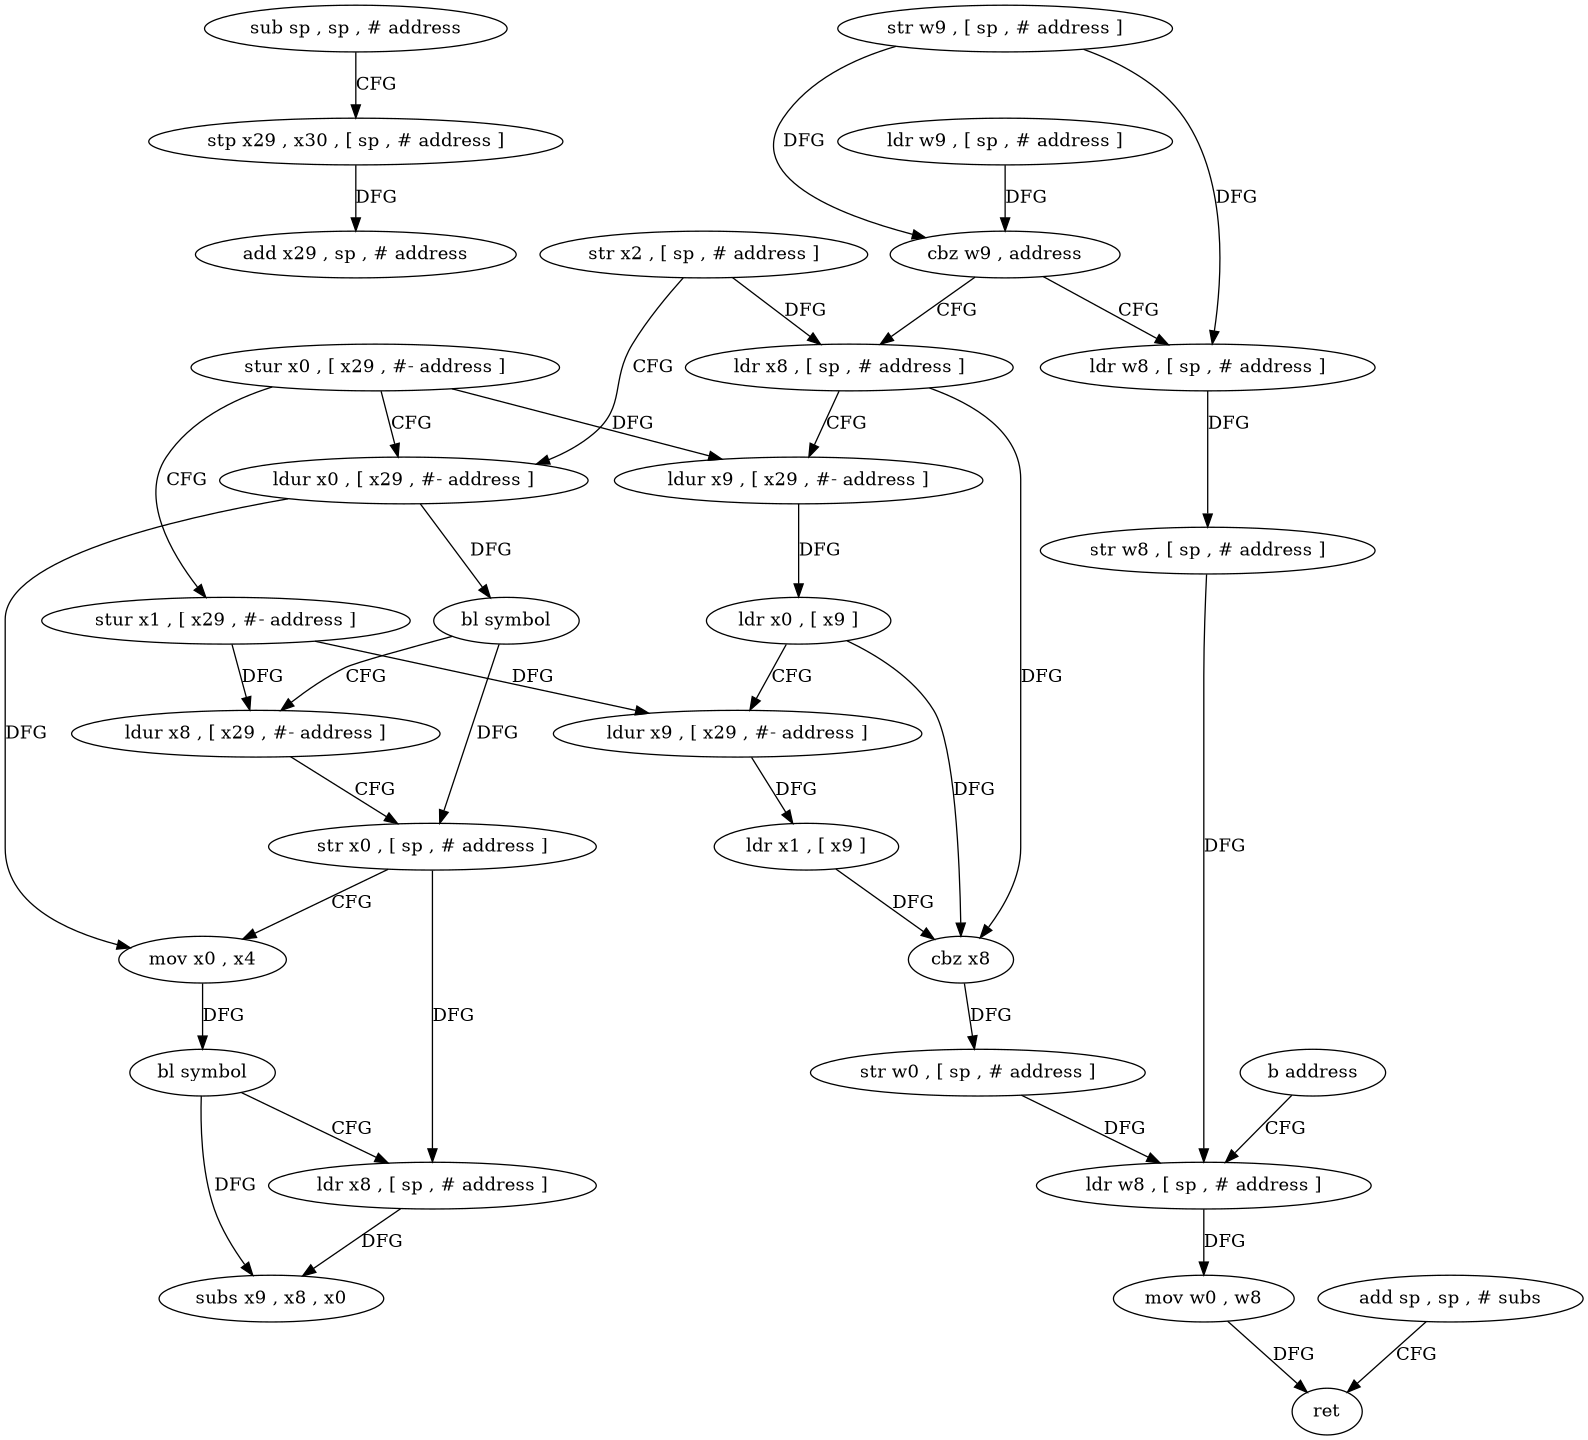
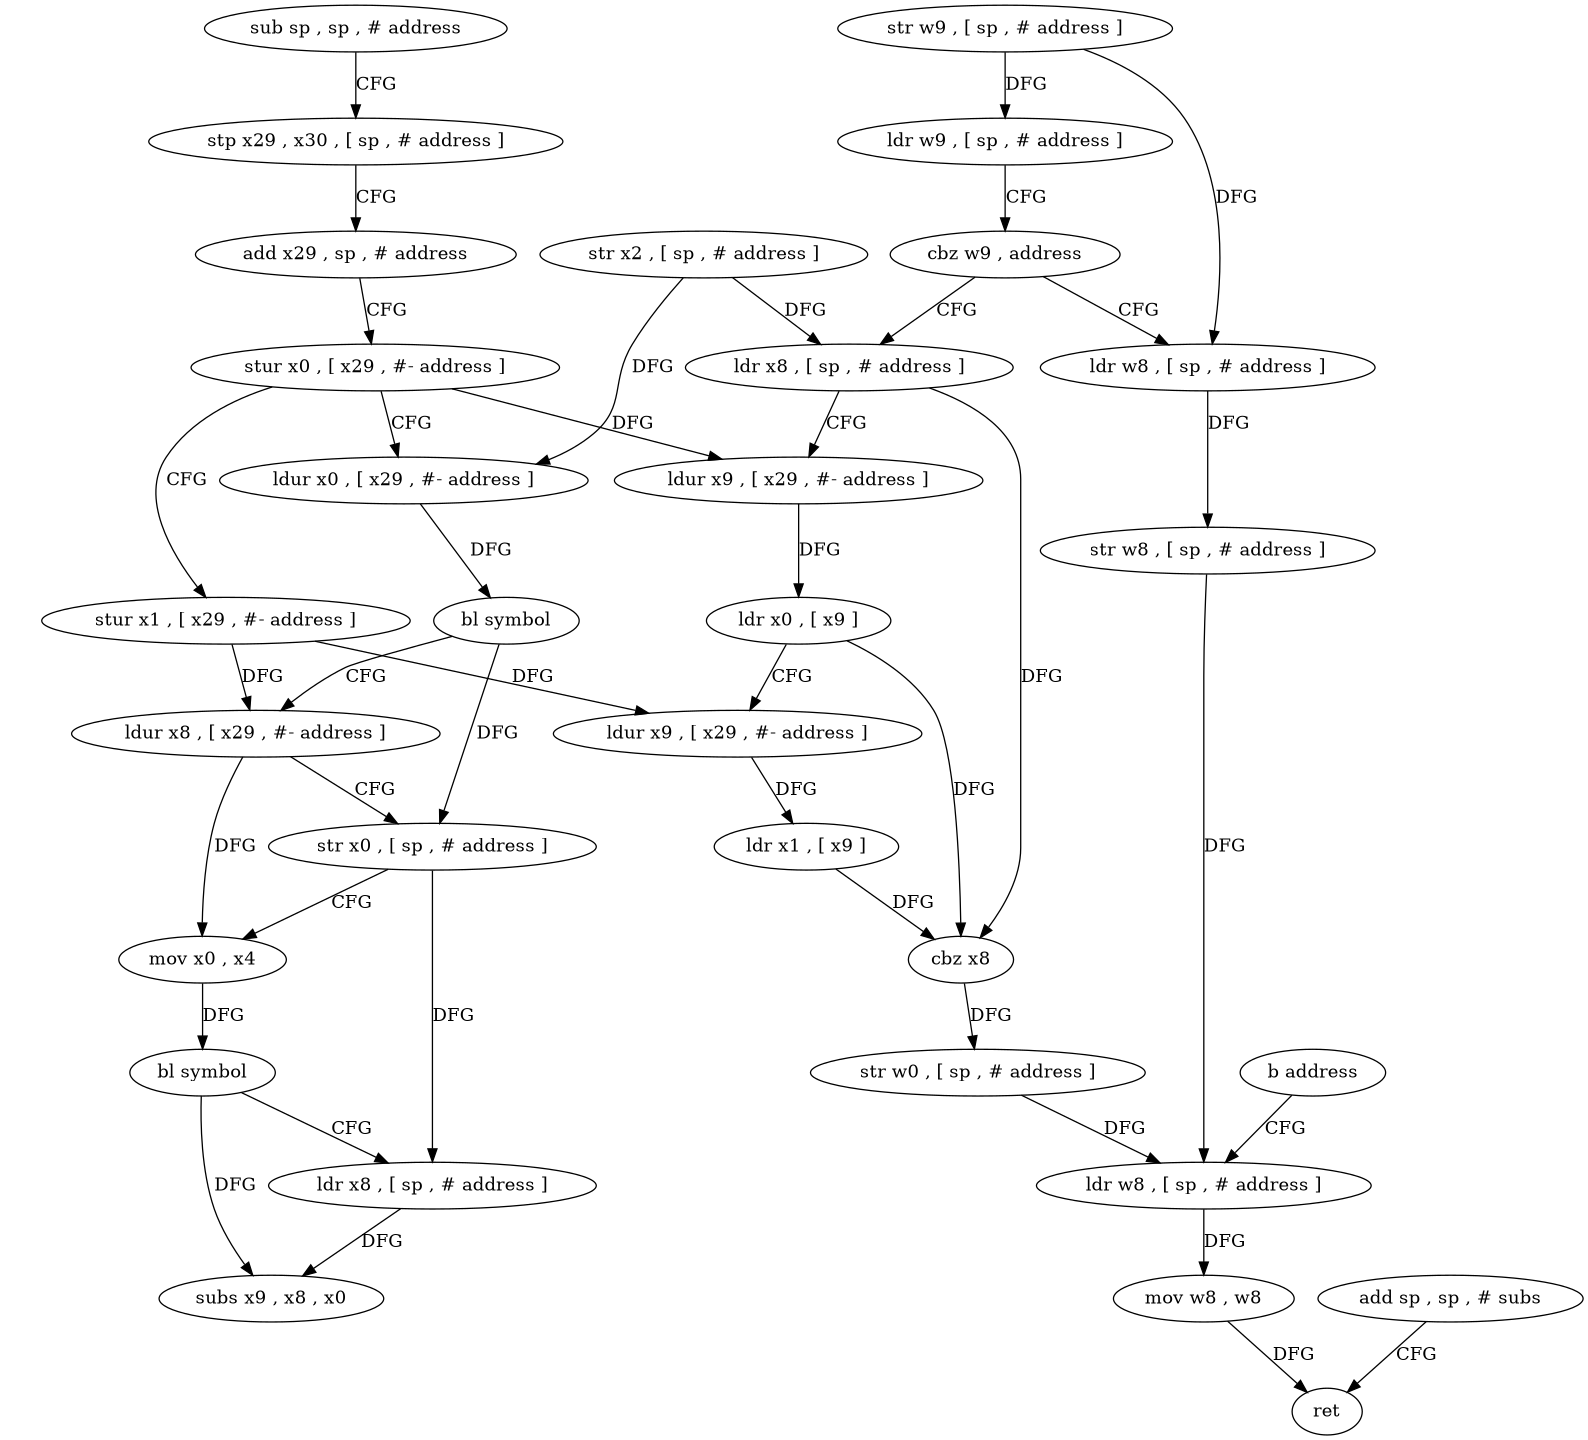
(775, 150) -> (1005, 79)
(377, 198) -> (377, 198)
(1027, 198) -> (1027, 198)
none -> (364, 304)
(653, 368) -> (653, 368)
(5, 653) -> (211, 837)
(1204, 1299) -> (1204, 1299)
